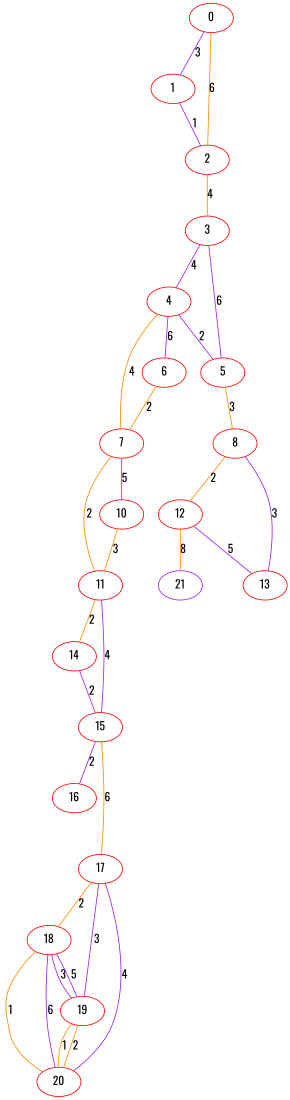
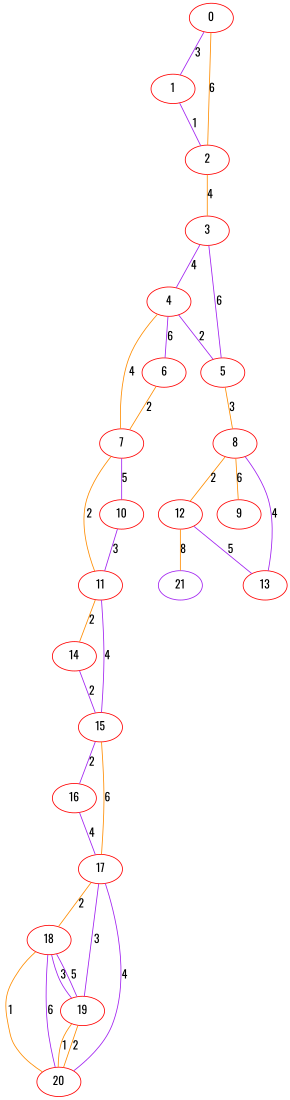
none -> (239, 514)
(275, 514) -> (275, 514)
(111, 550) -> (111, 550)
none -> (87, 834)
